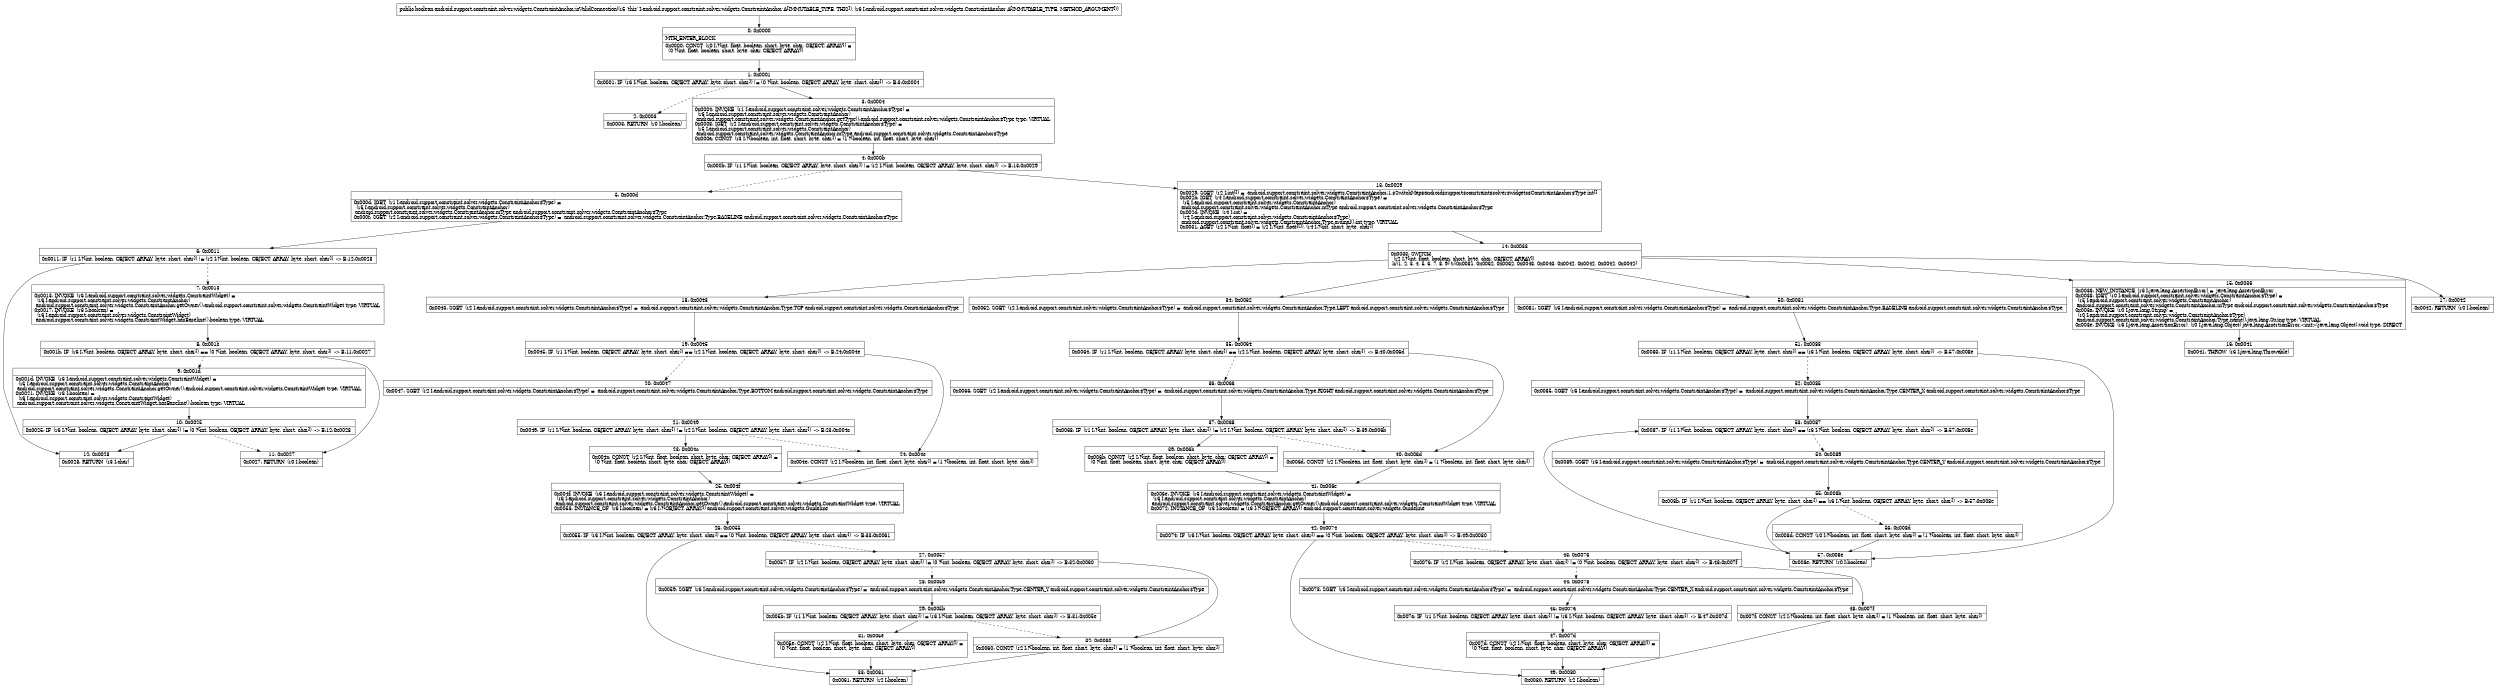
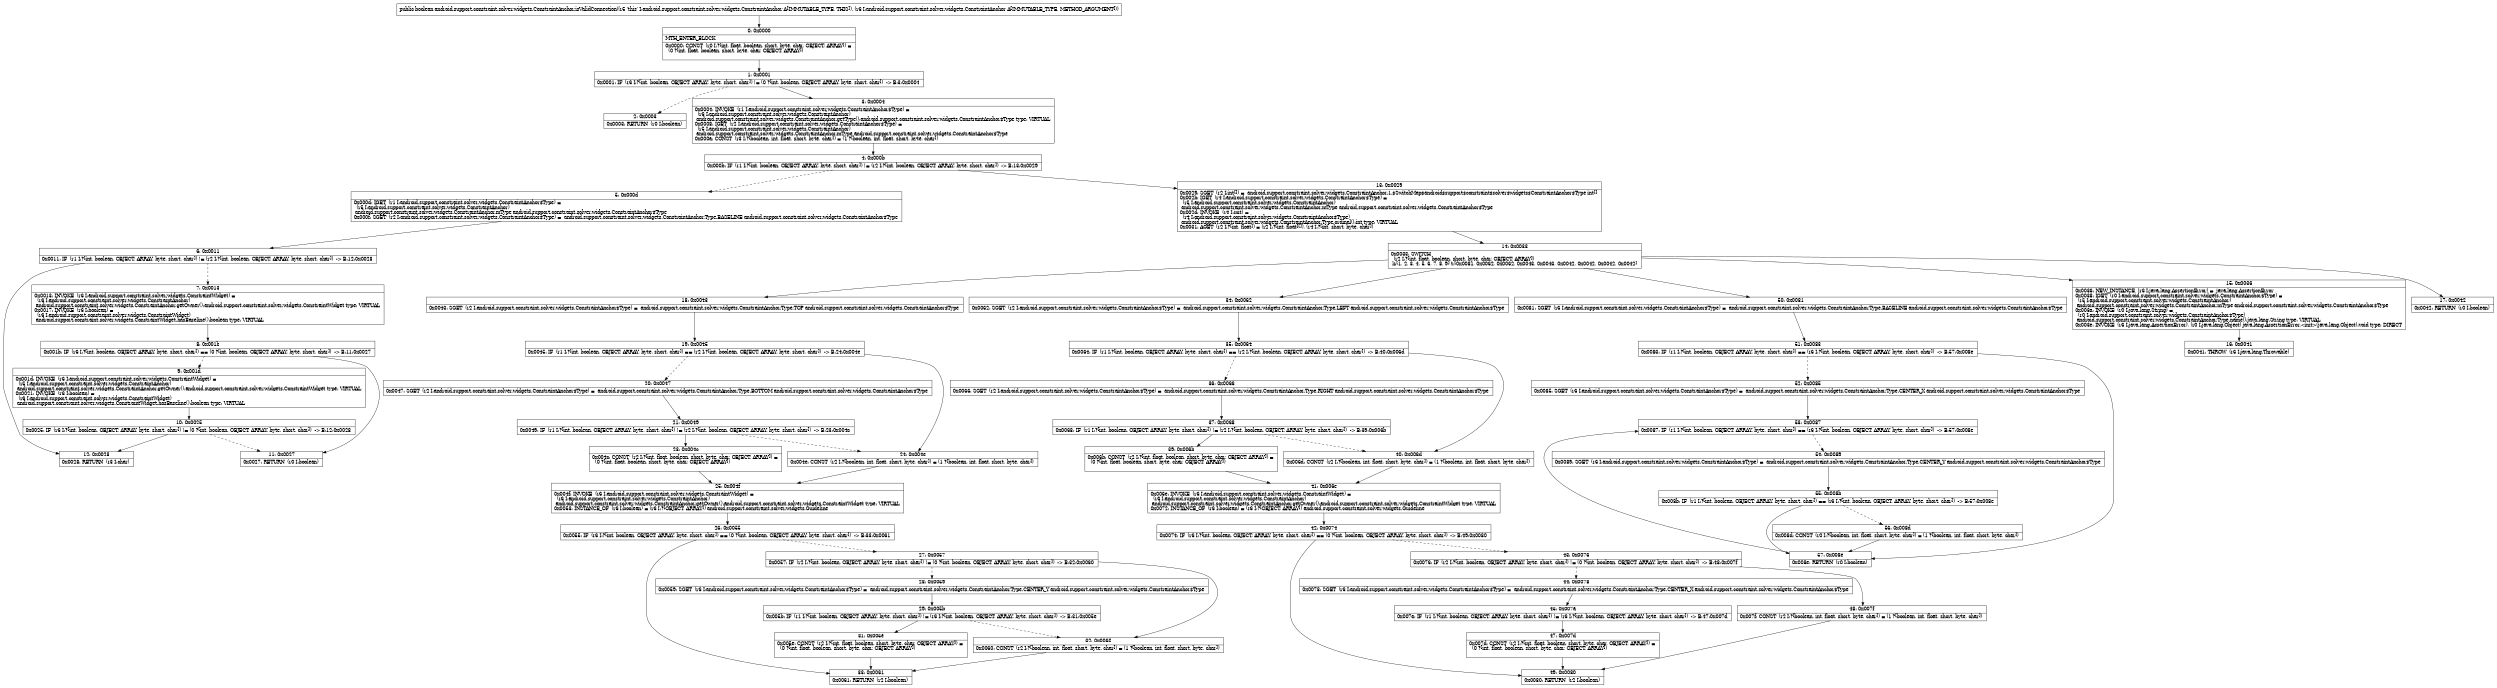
(1214, 213) -> (1215, 213)
none -> (671, 406)
